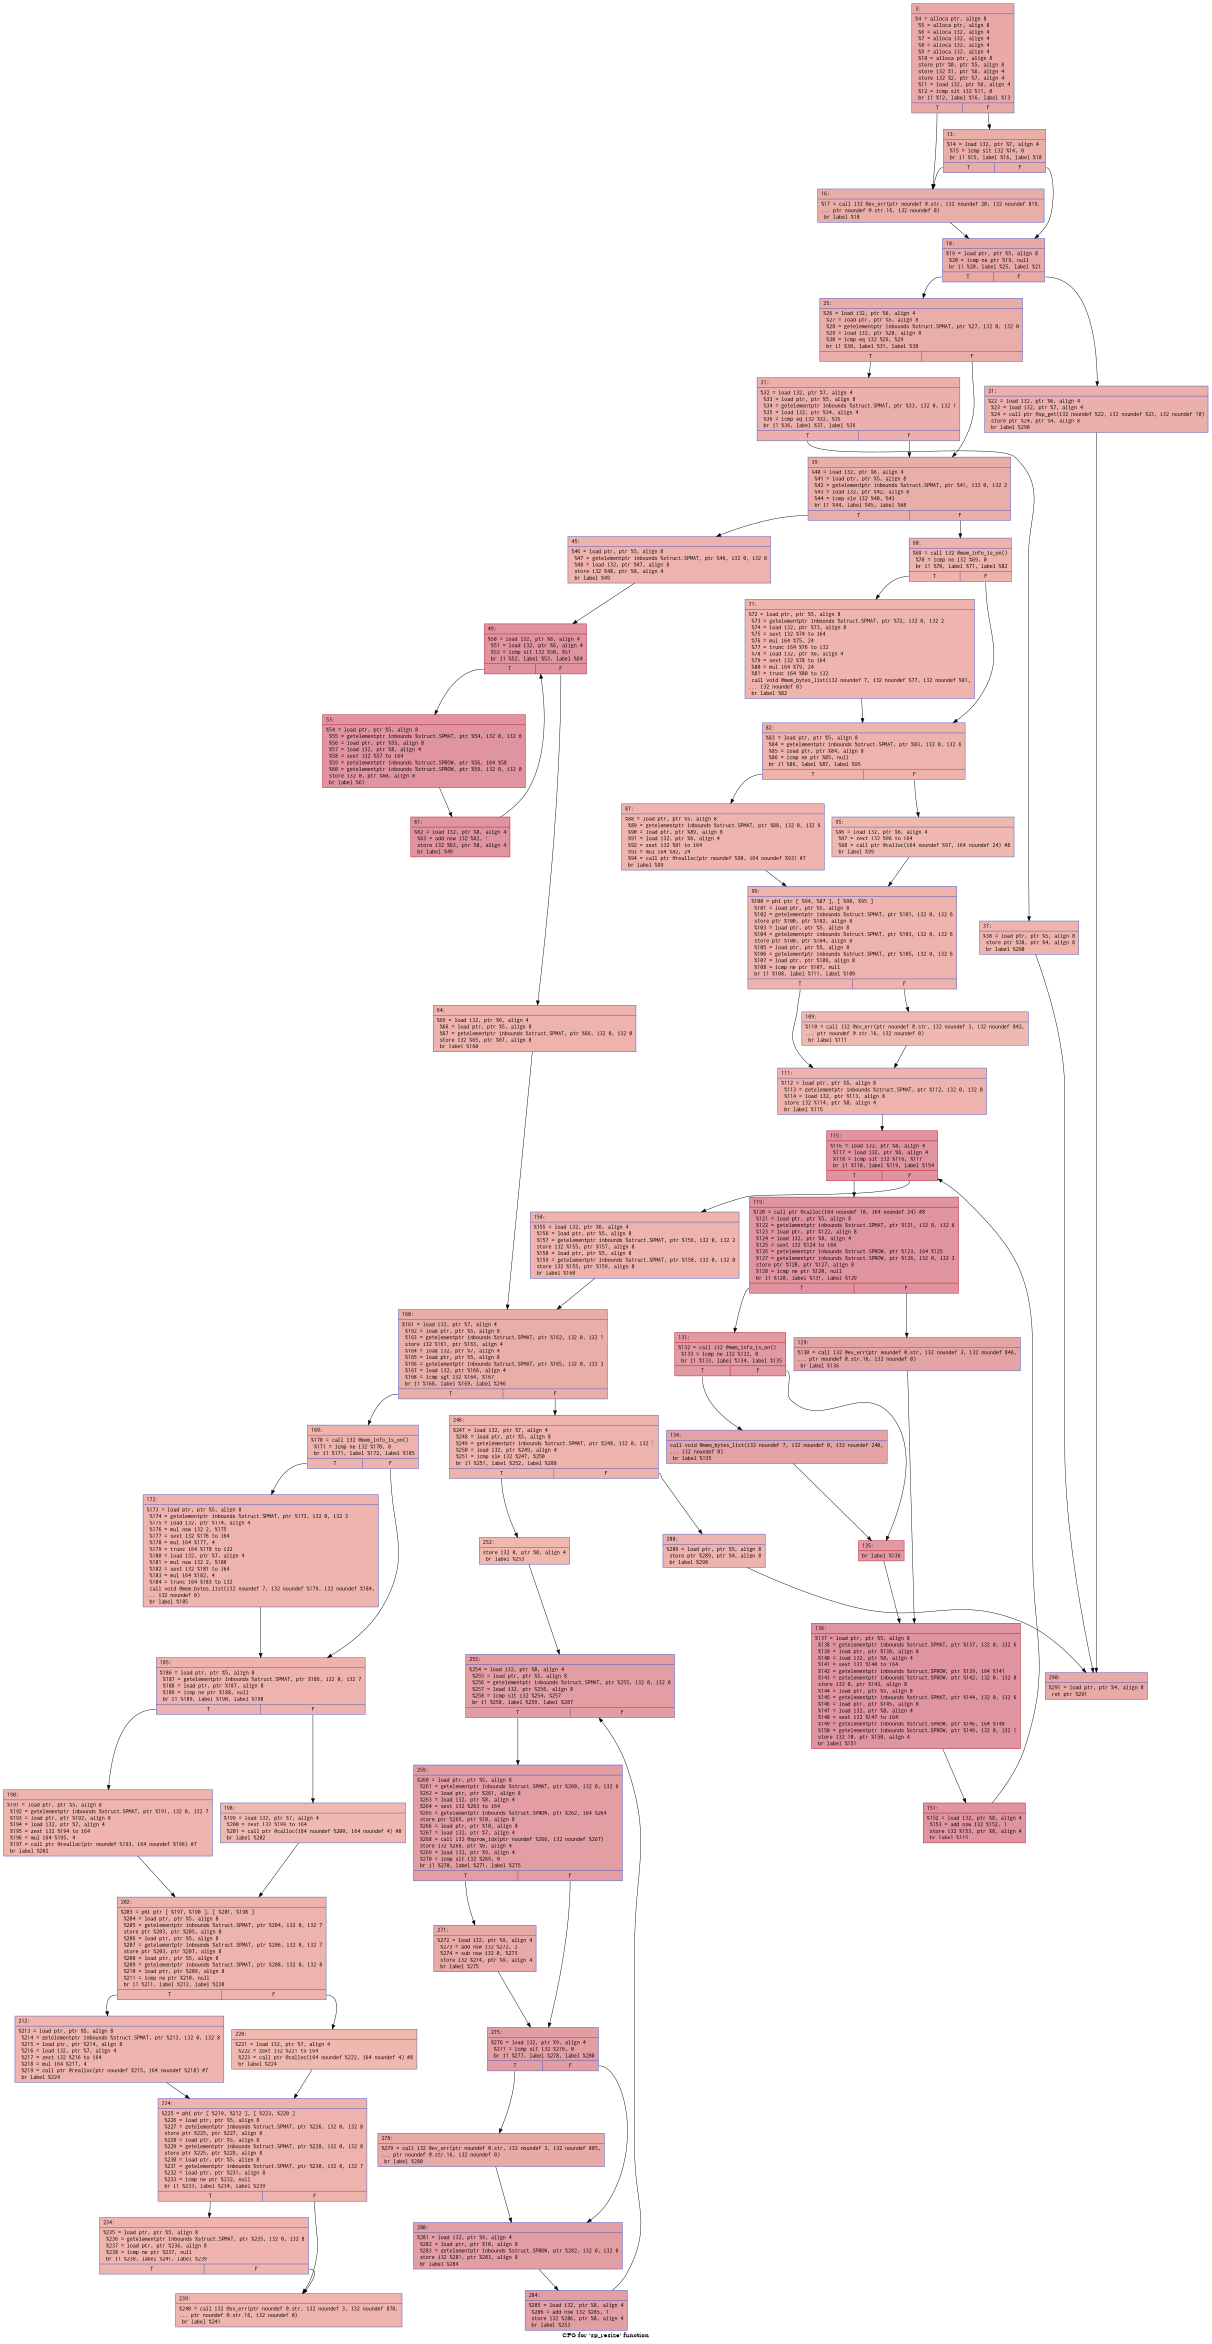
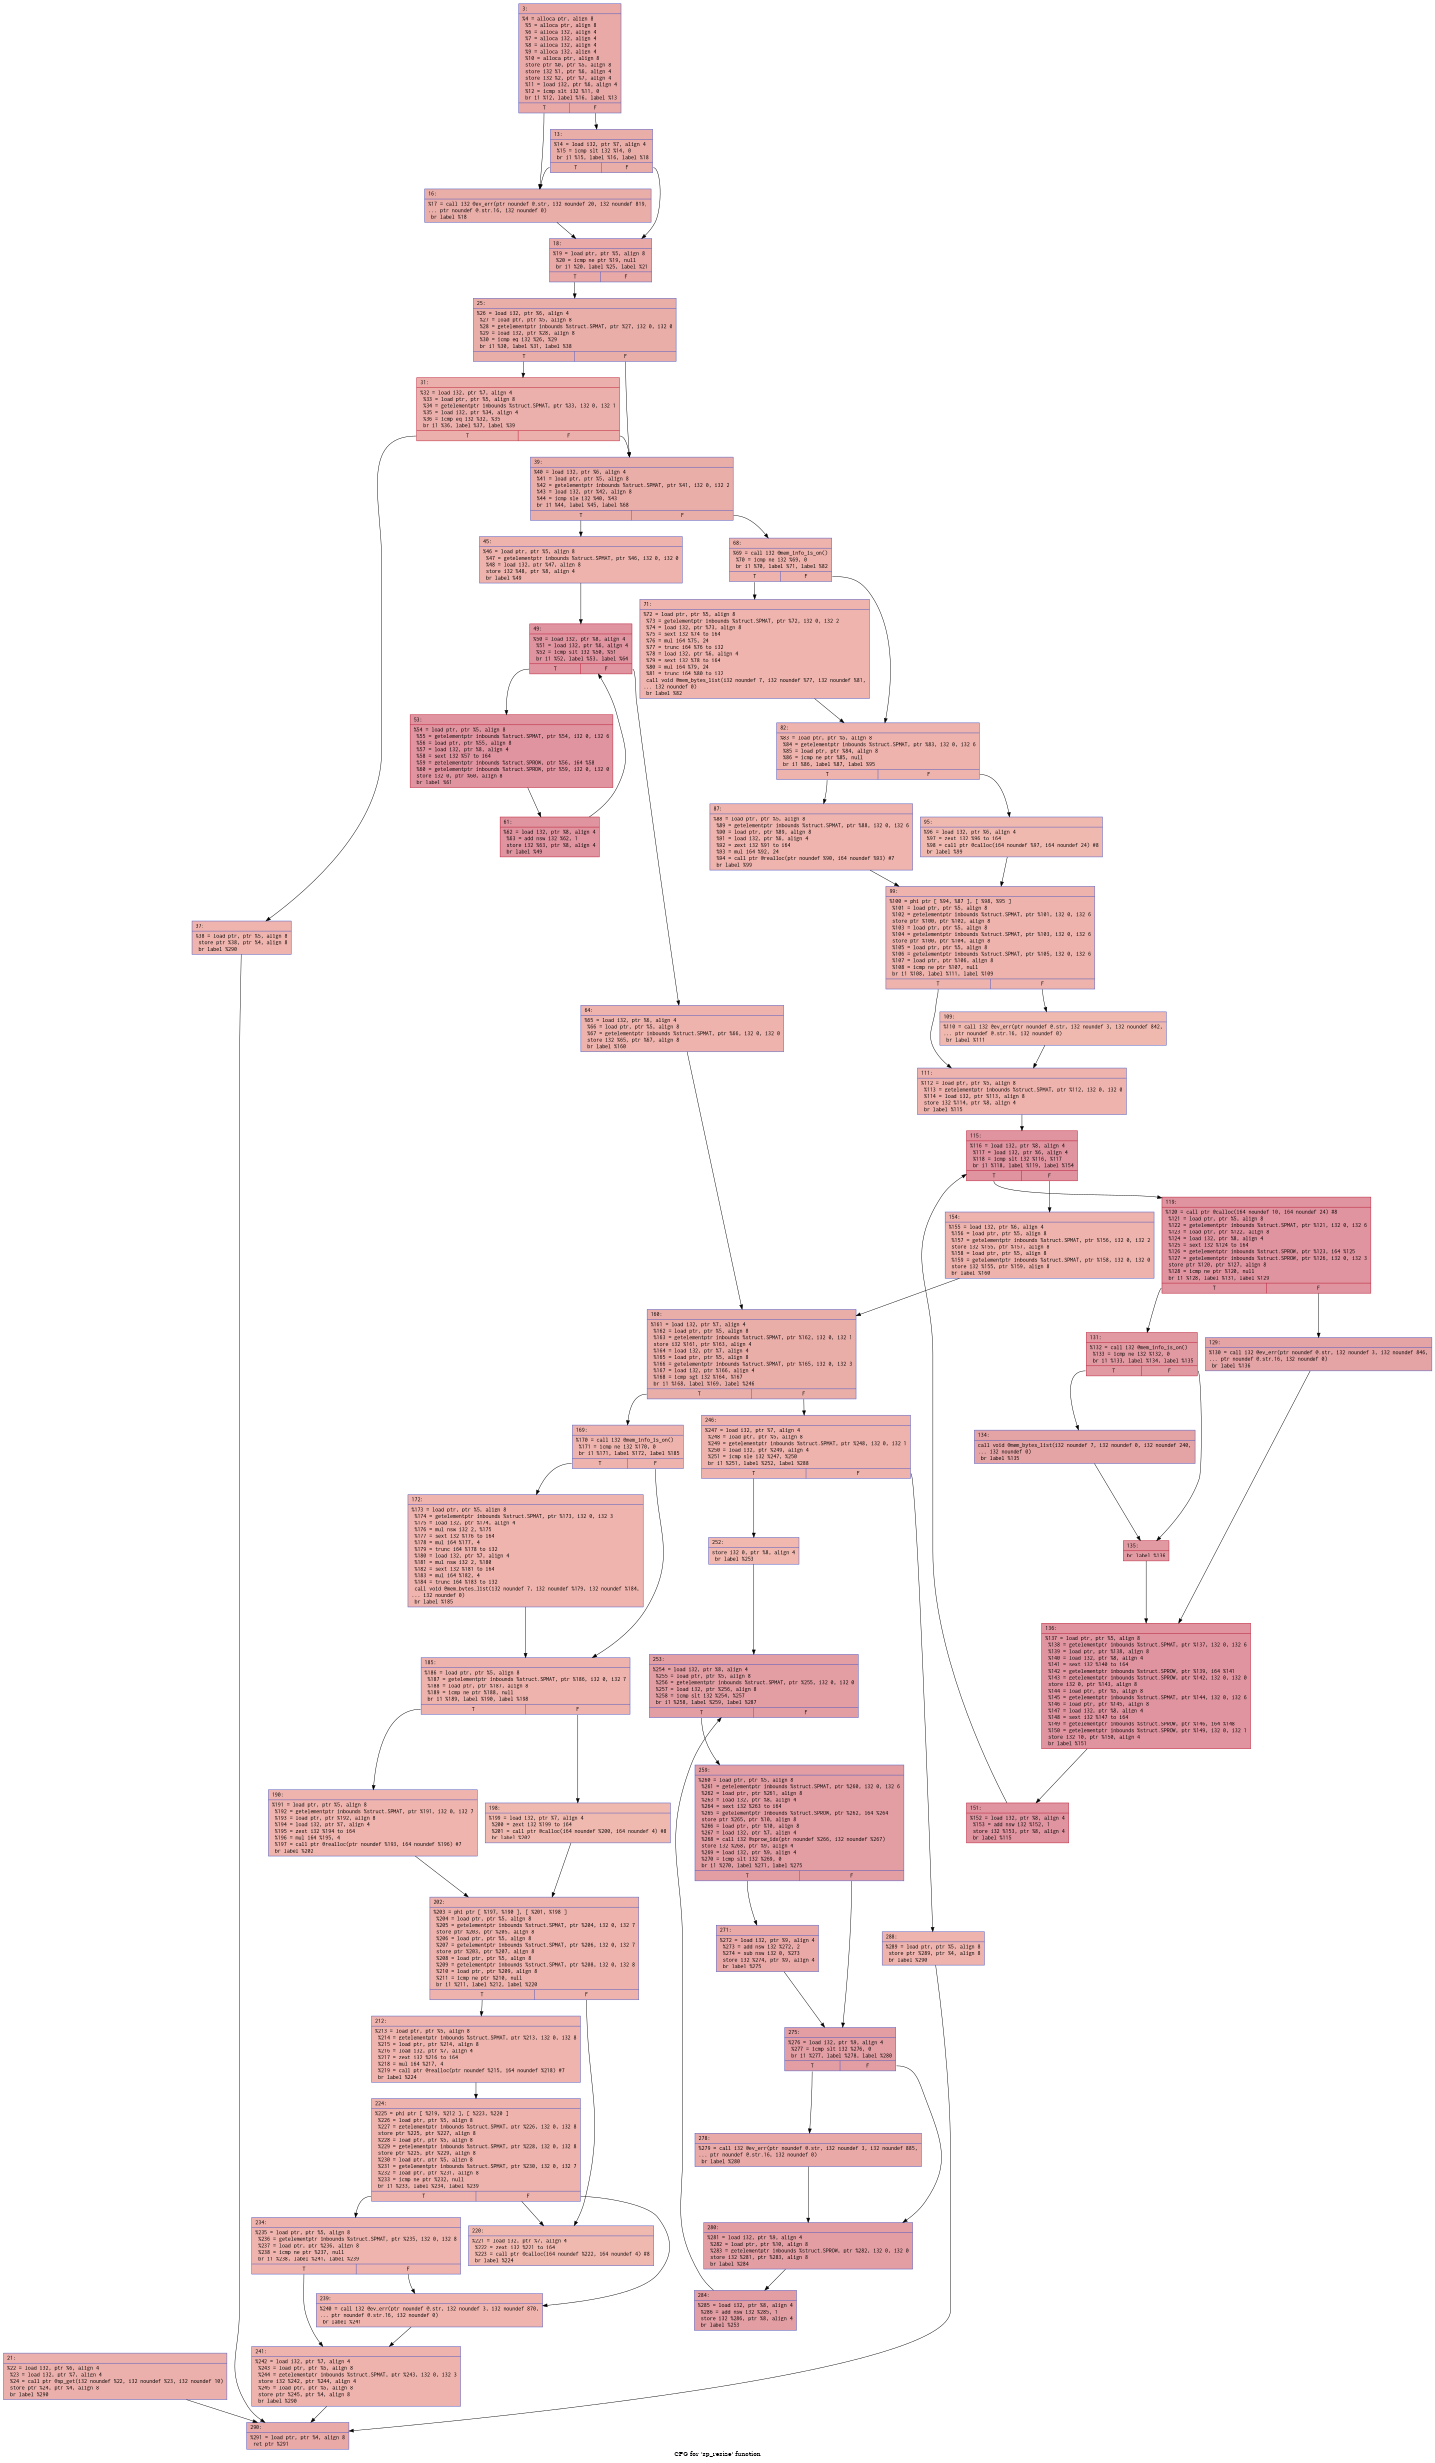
(1089, 318) -> none
(858, 409) -> (518, 409)
(304, 2082) -> (531, 2212)
none -> (356, 2376)
